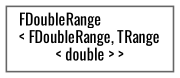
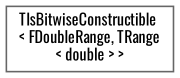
(90, 39) -> (90, 39)
